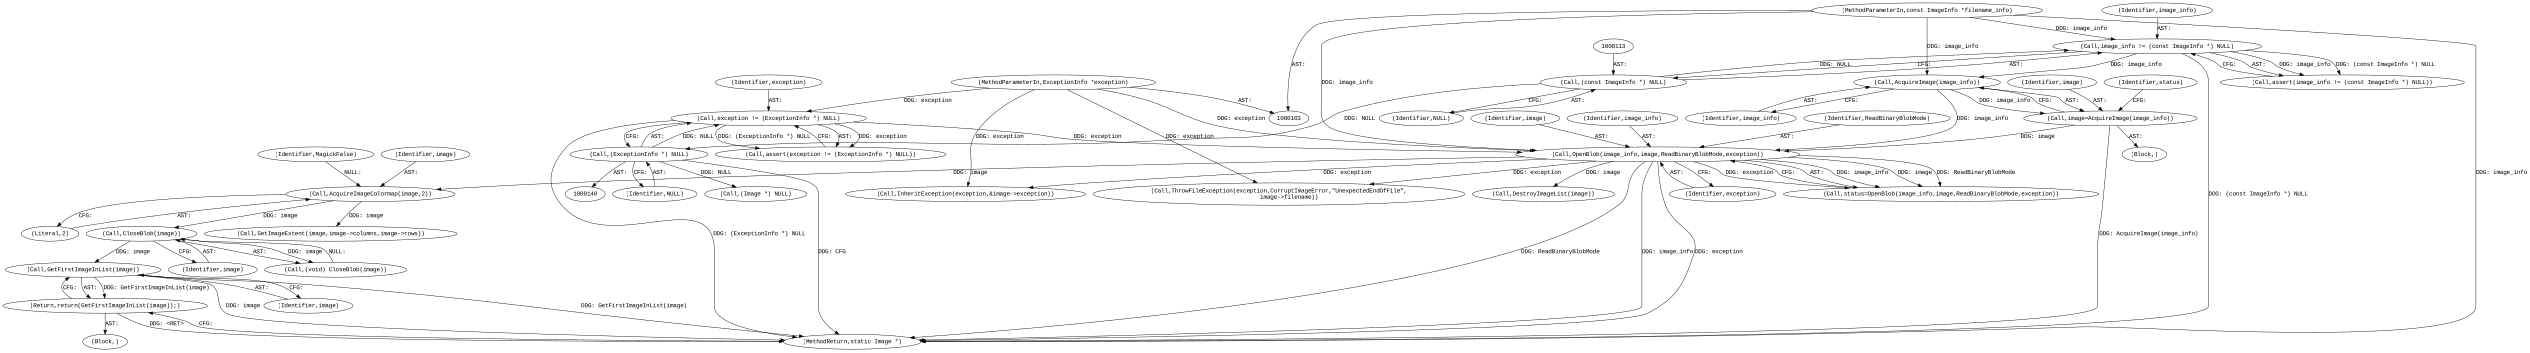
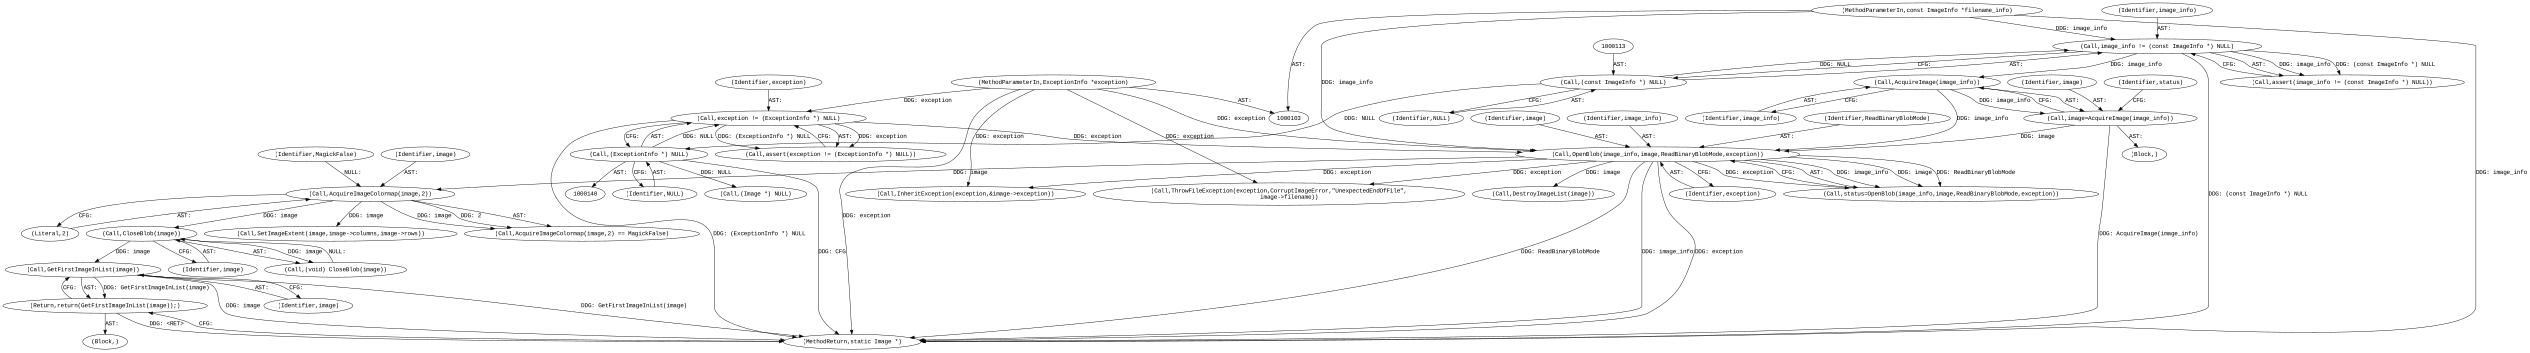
(1927, 44) -> none
none -> (873, 167)
none -> (582, 234)
